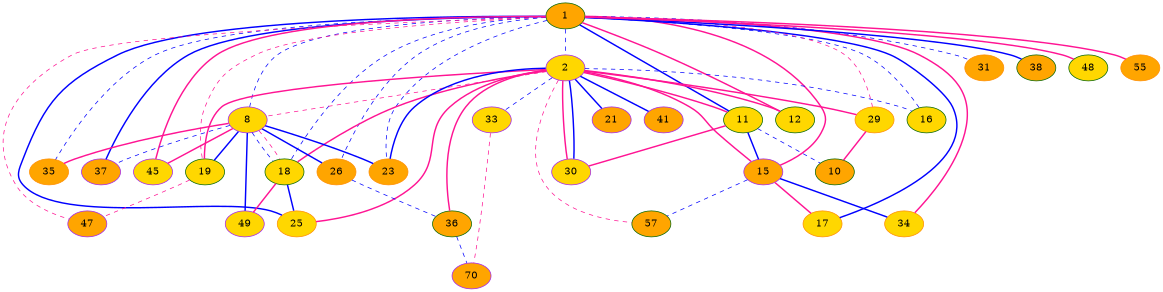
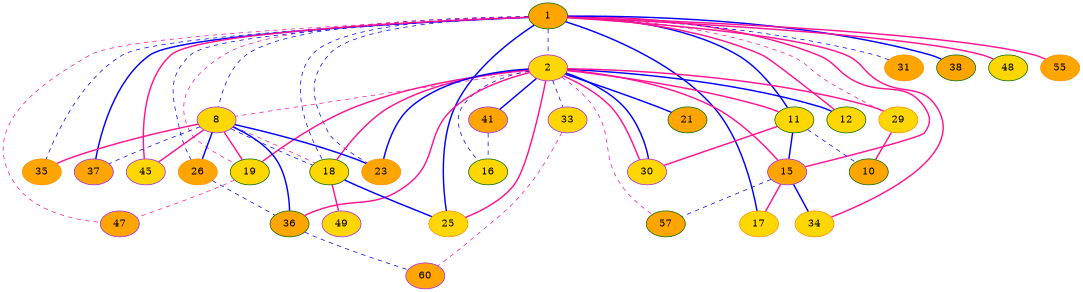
(844, 47) -> (488, 146)
(732, 97) -> (701, 82)
(612, 120) -> (687, 120)
(226, 146) -> (233, 146)
(246, 172) -> (276, 159)
(472, 276) -> (425, 276)
